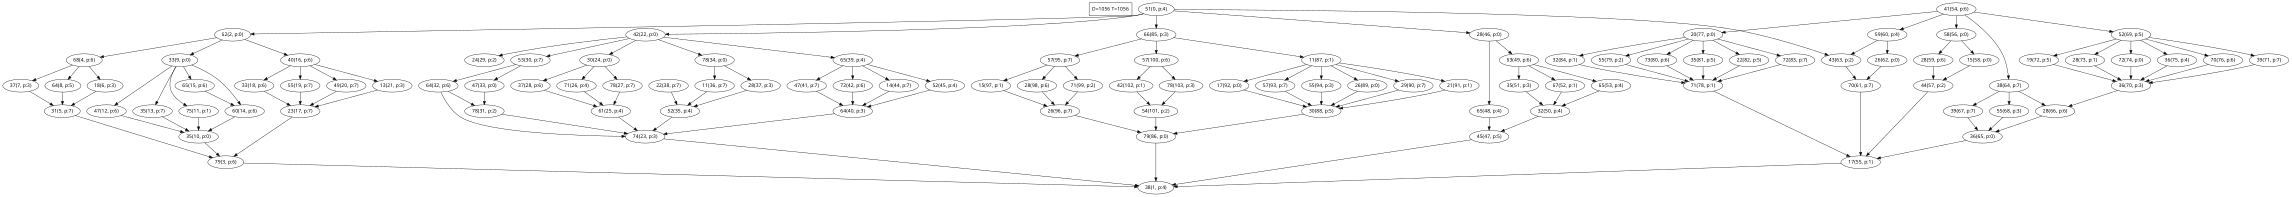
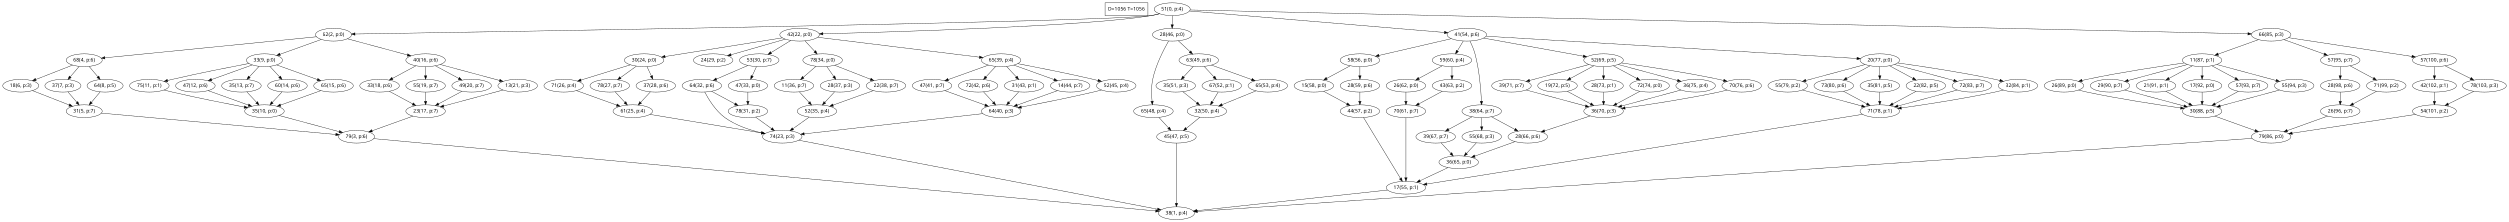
(1502, 14) -> (1317, 22)
none -> (853, 72)
(991, 86) -> none
none -> (1024, 86)
(218, 98) -> (301, 98)
